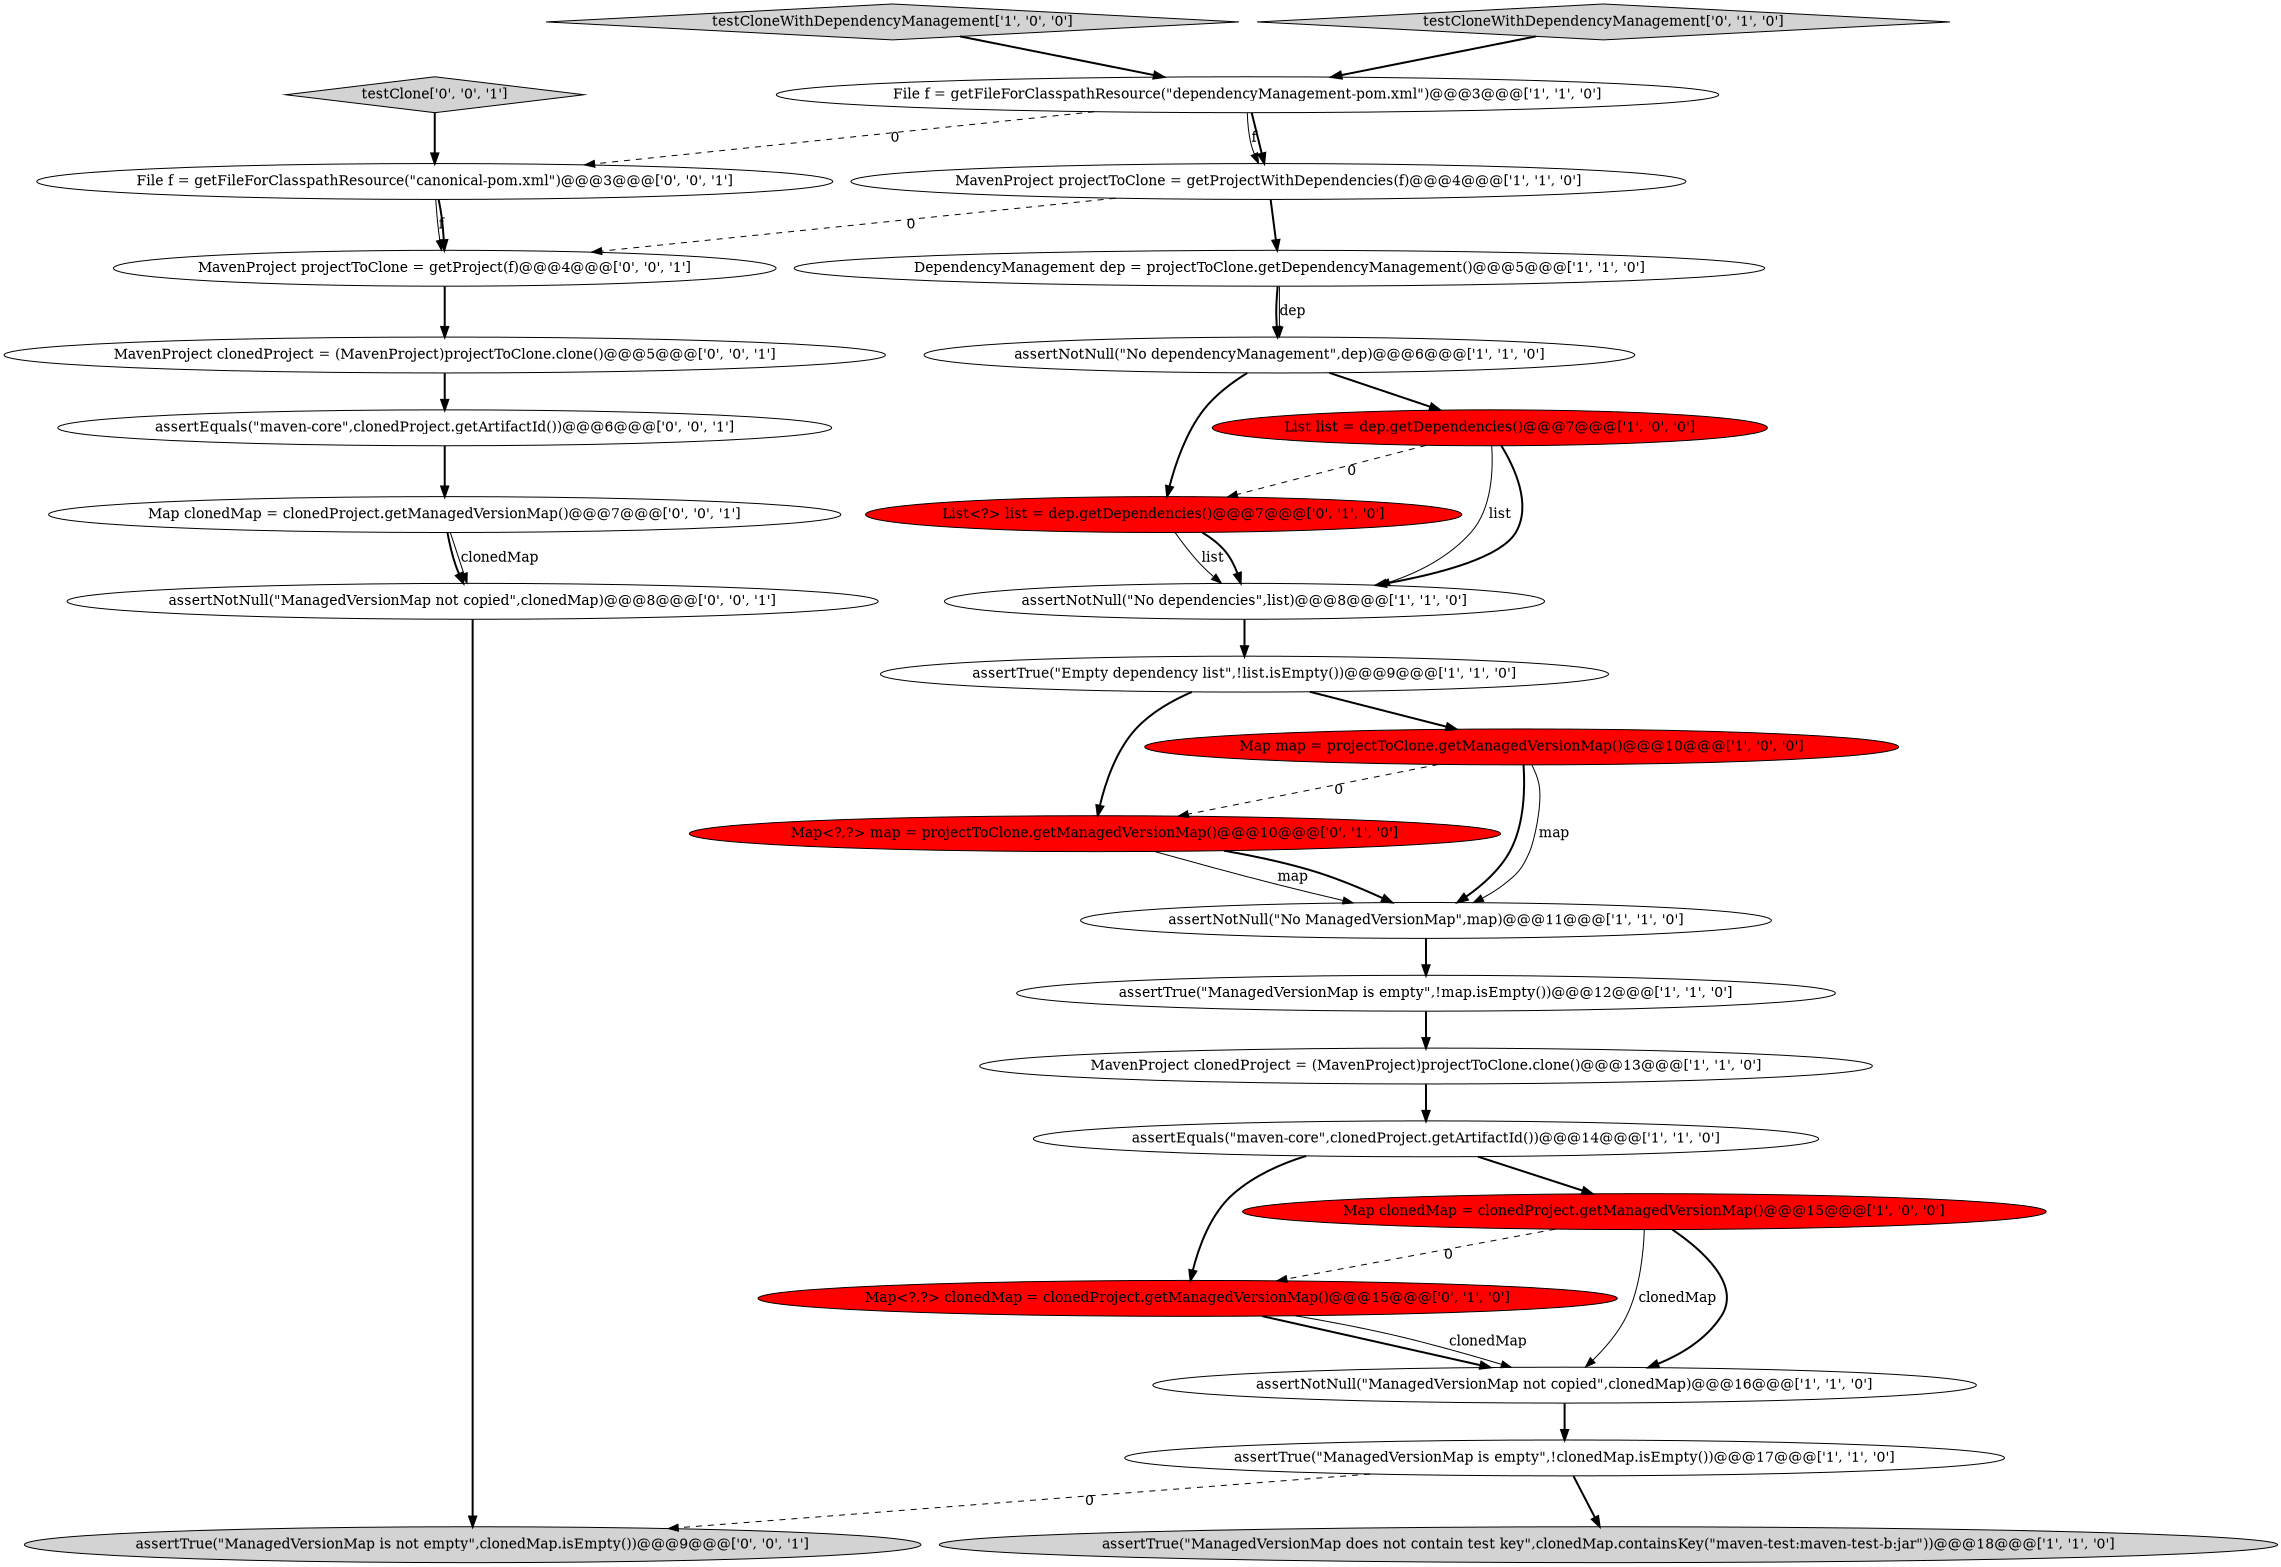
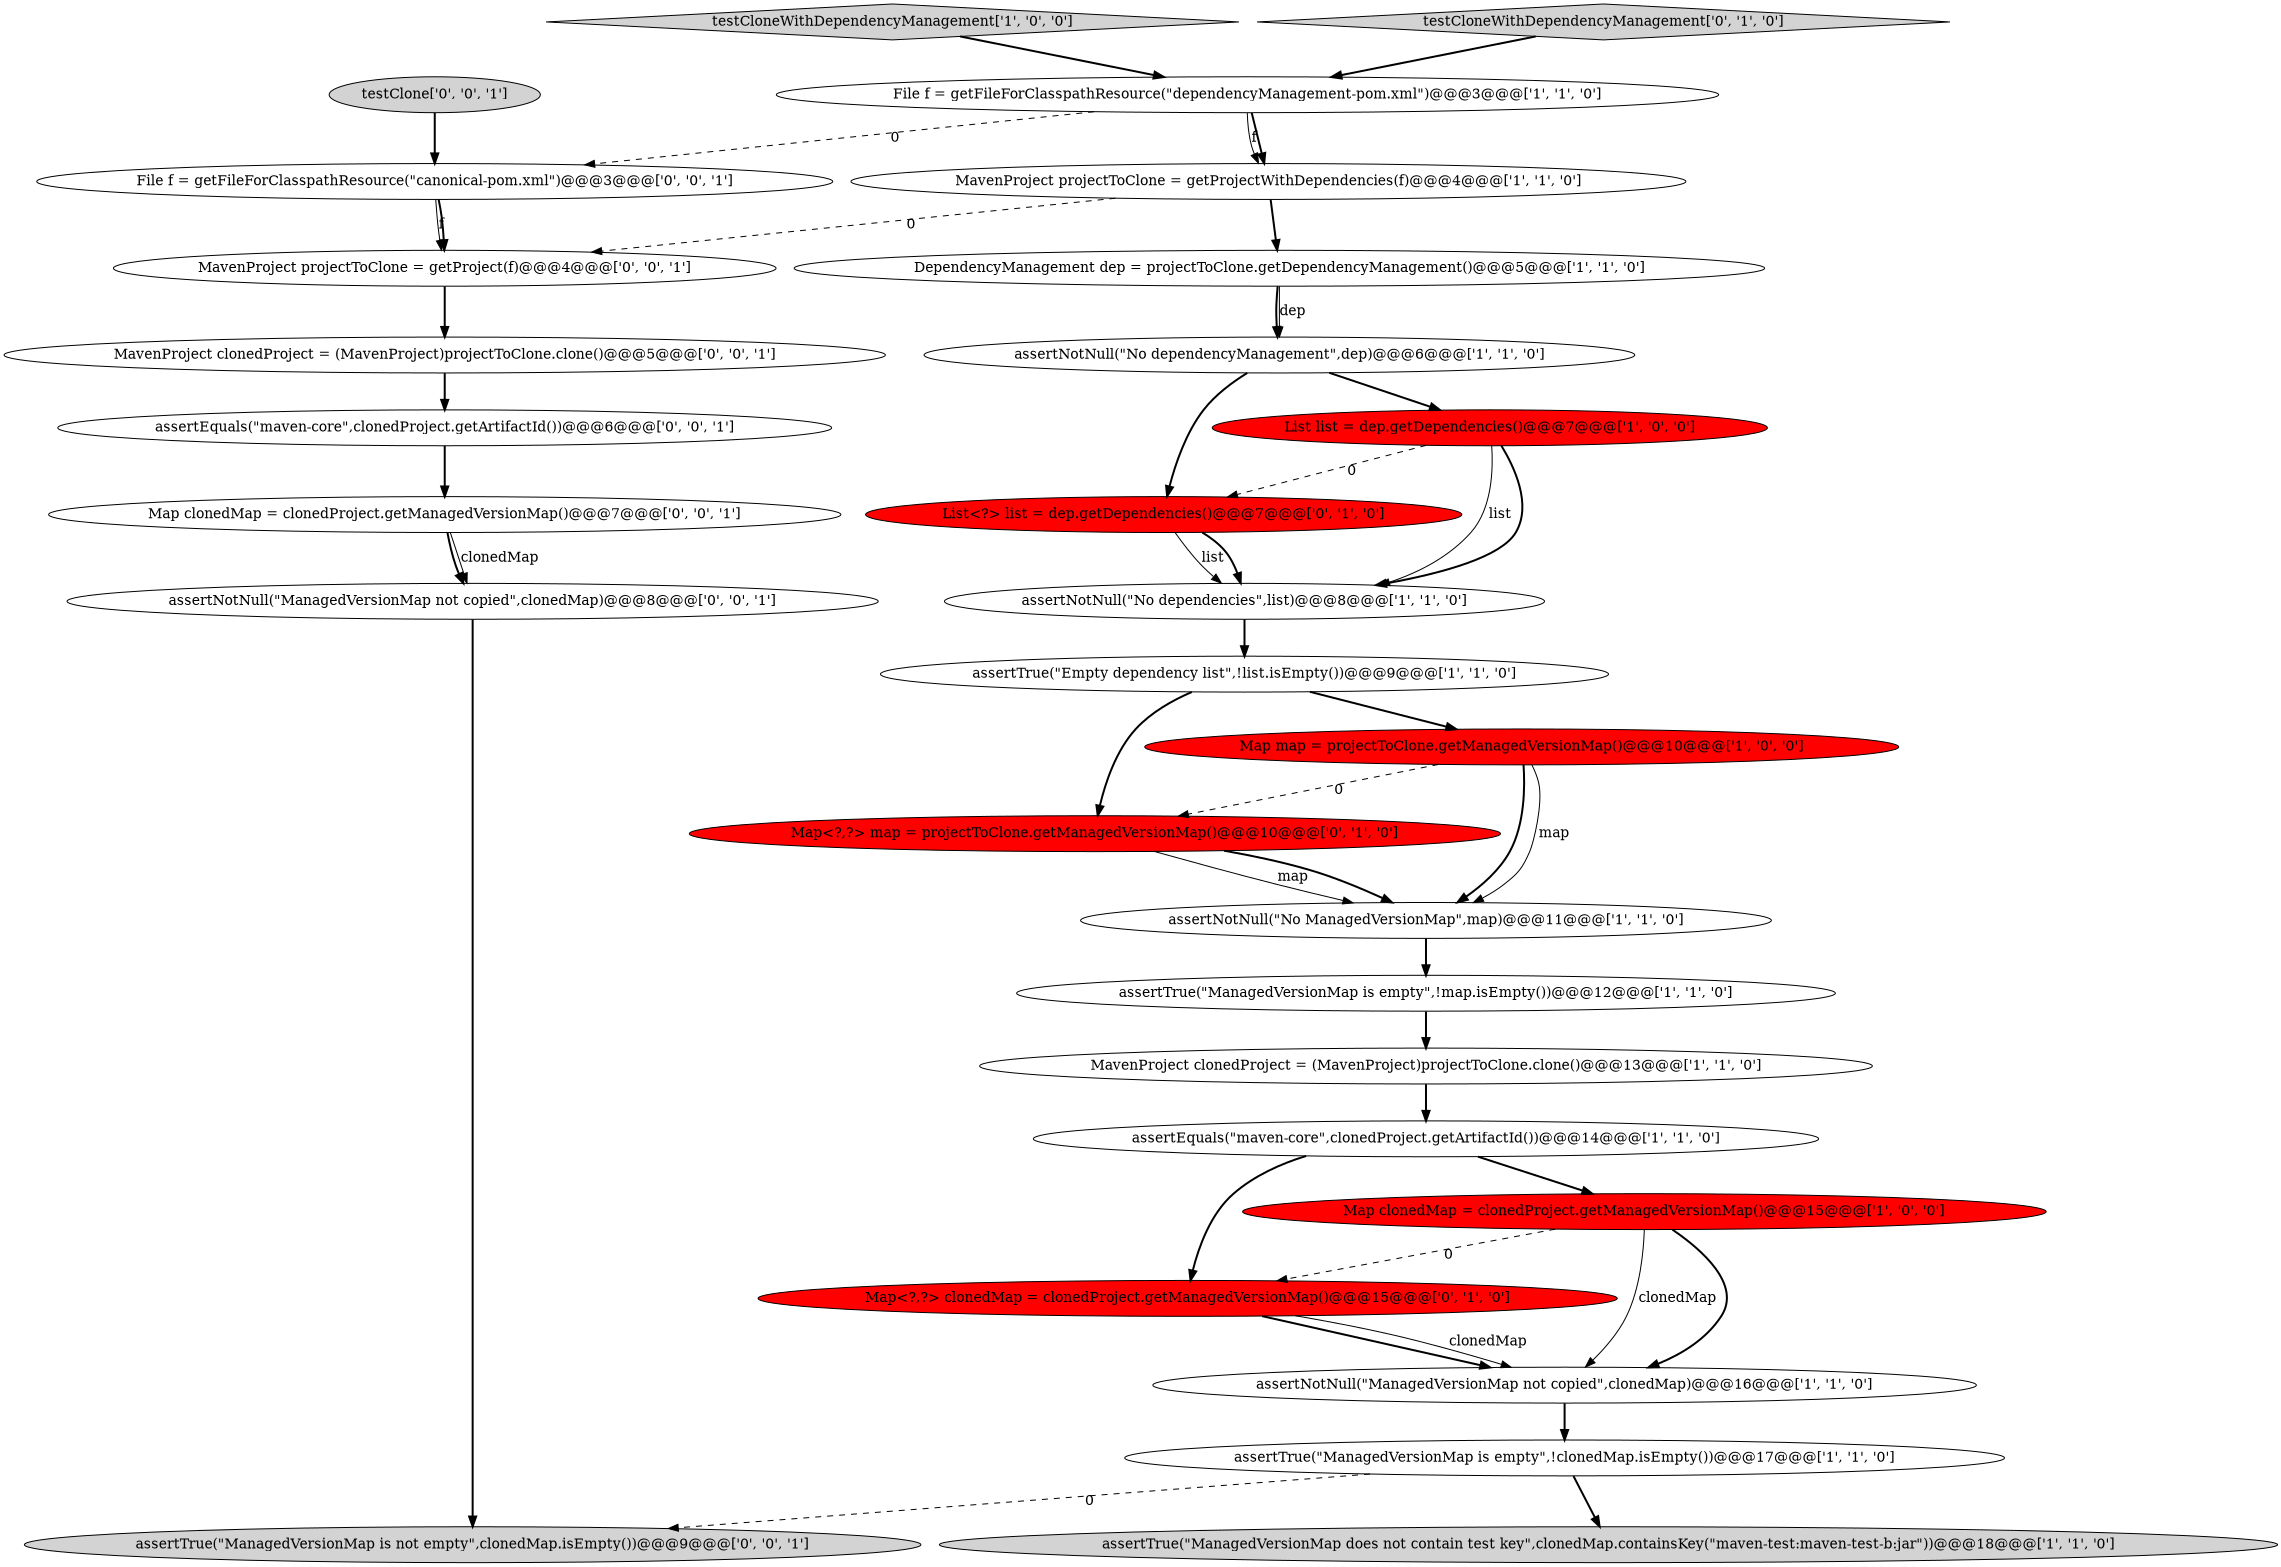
(435, 95) -> (435, 95)
